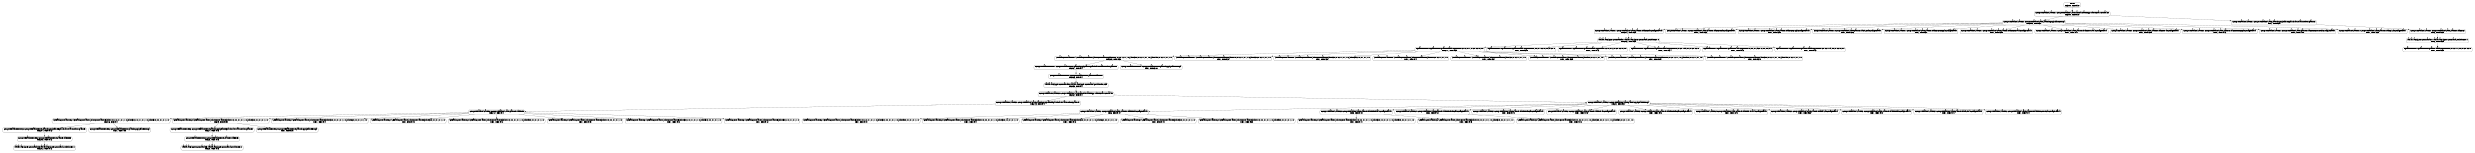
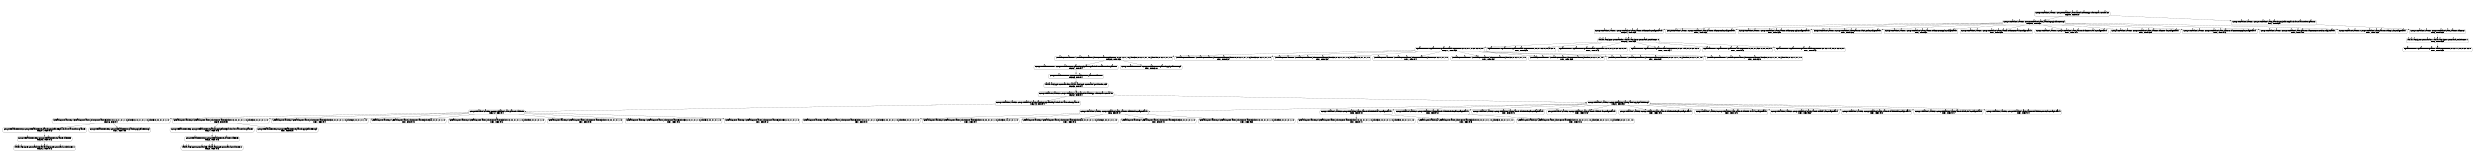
(2072, 5) -> none
